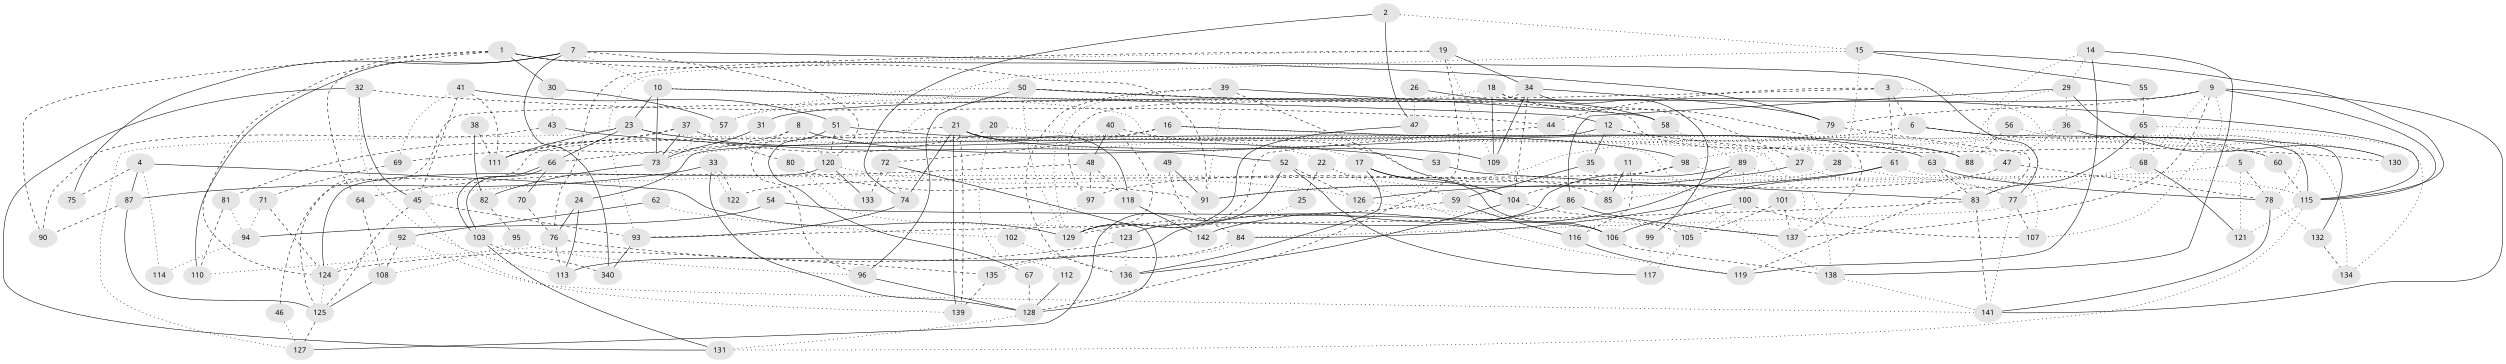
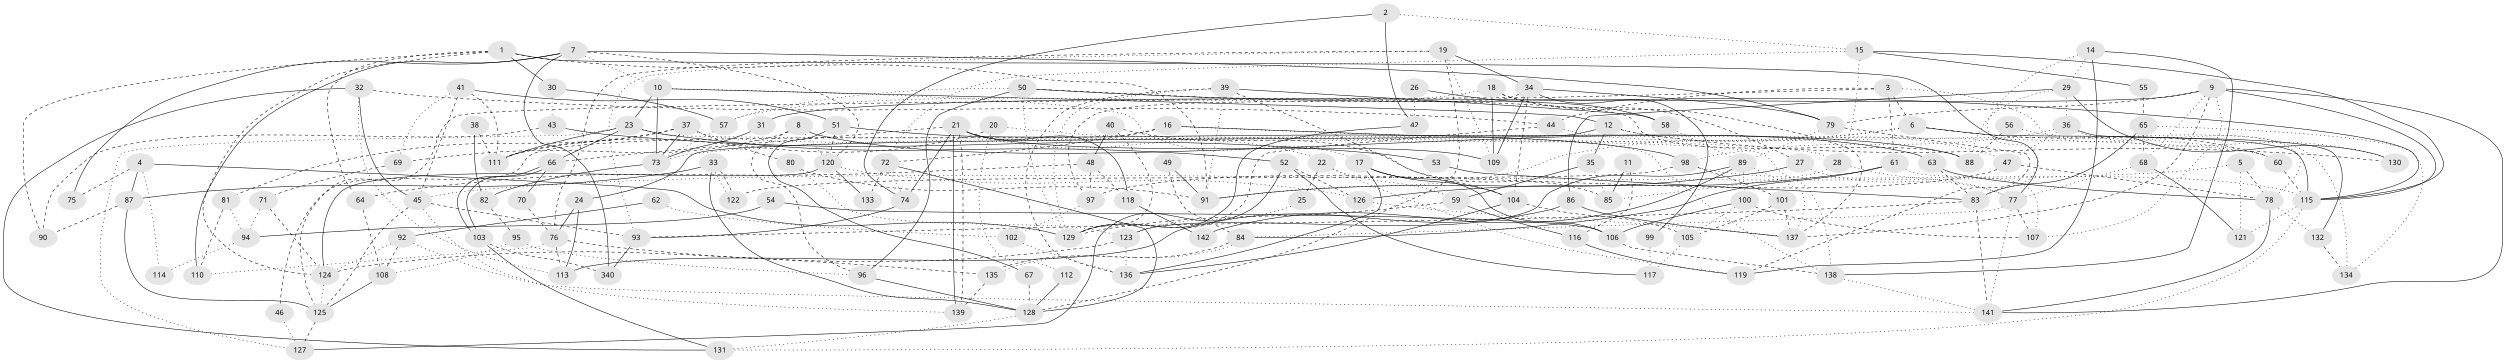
(1598, 179) -> (1735, 180)
